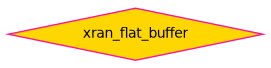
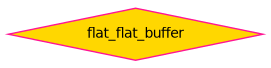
(136, 34) -> (136, 34)
